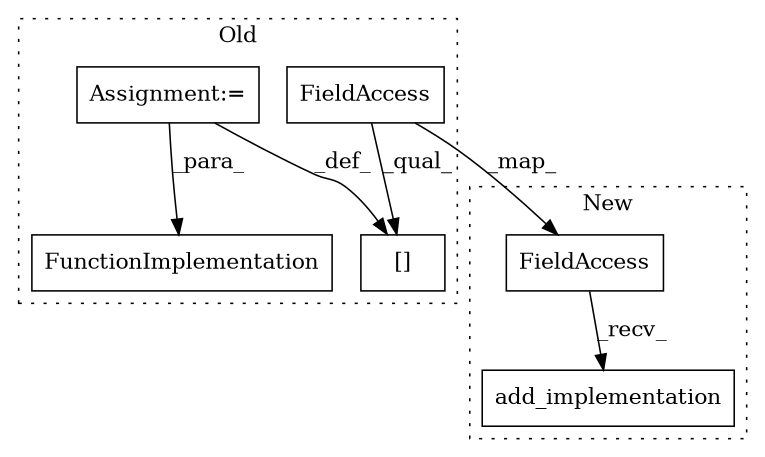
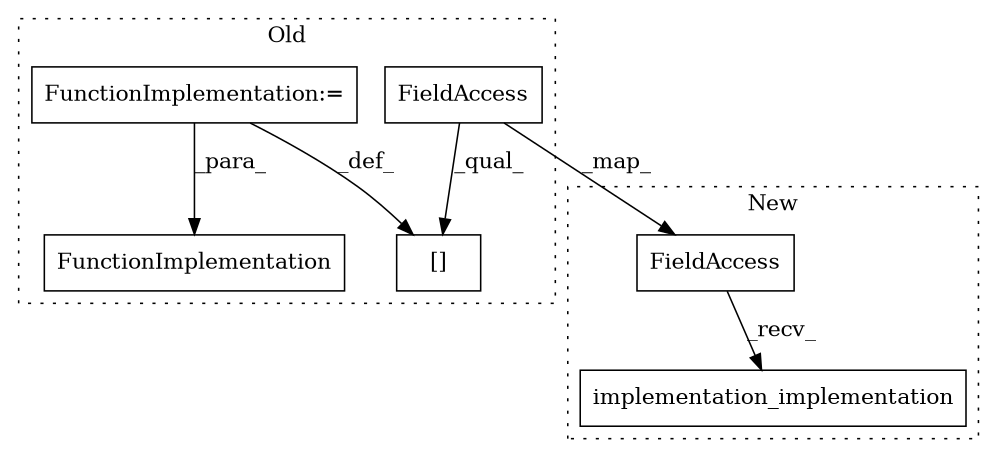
(168, 95) -> (194, 95)
(608, 398) -> (773, 398)
